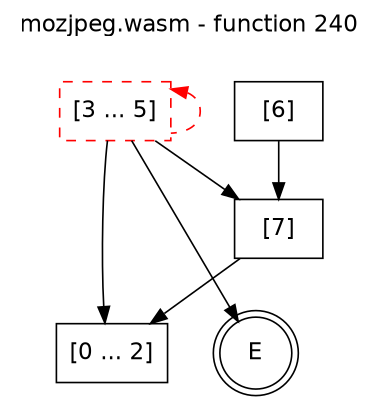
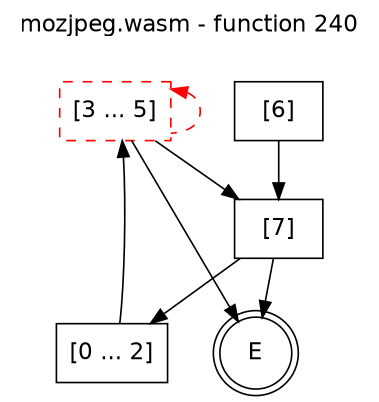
(103, 223) -> (124, 240)
none -> (269, 280)
